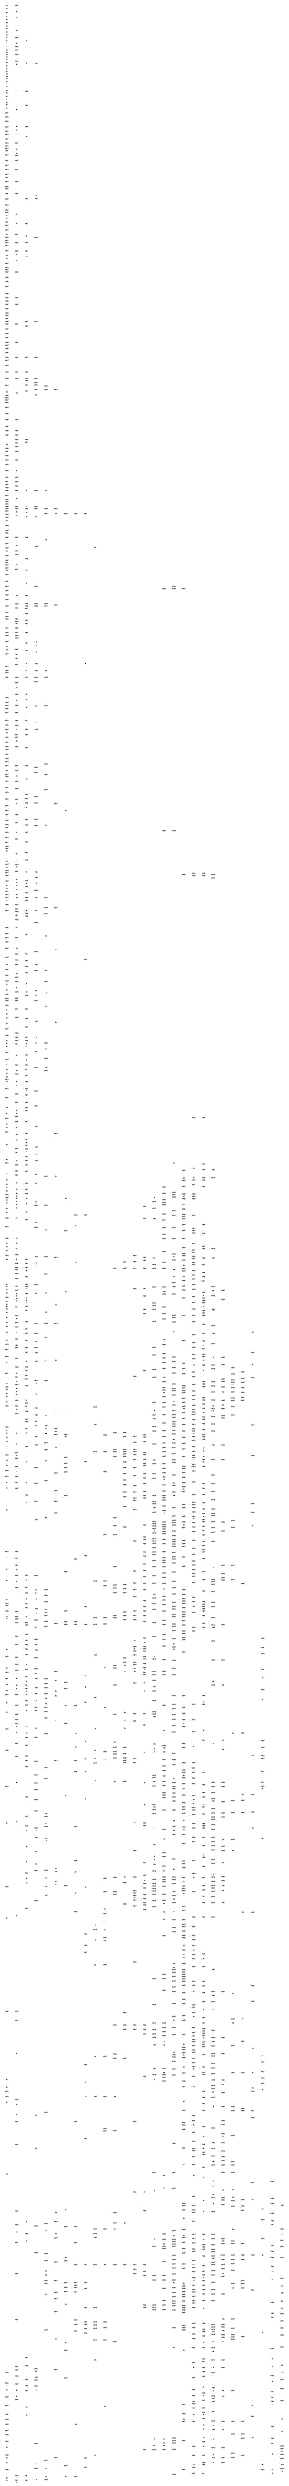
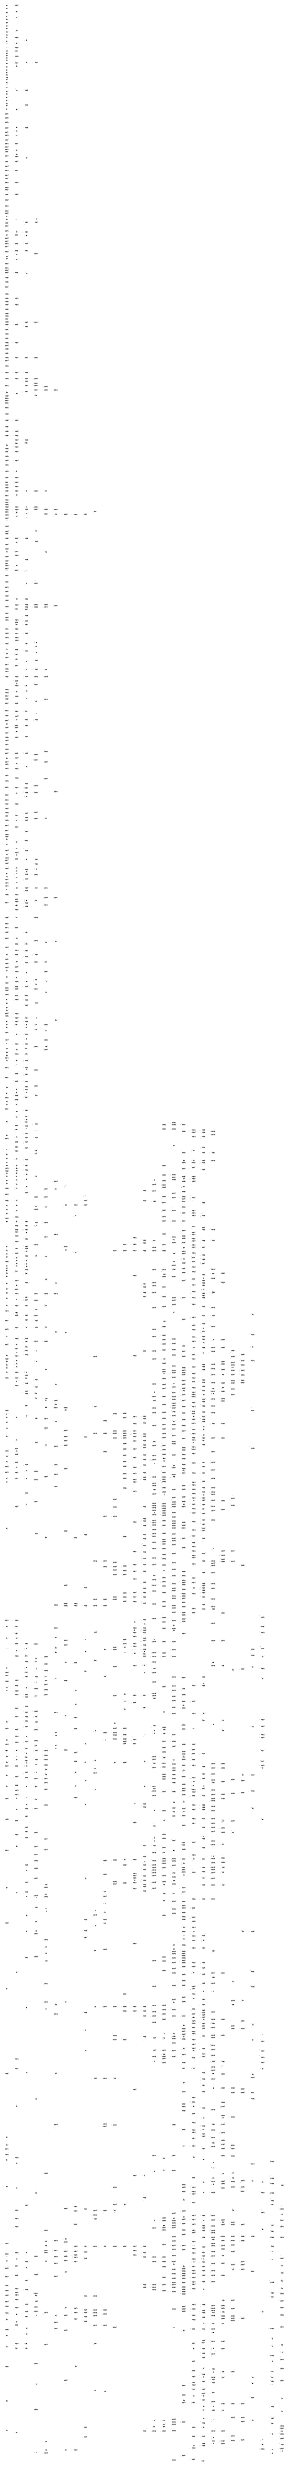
(7, 762) -> none
